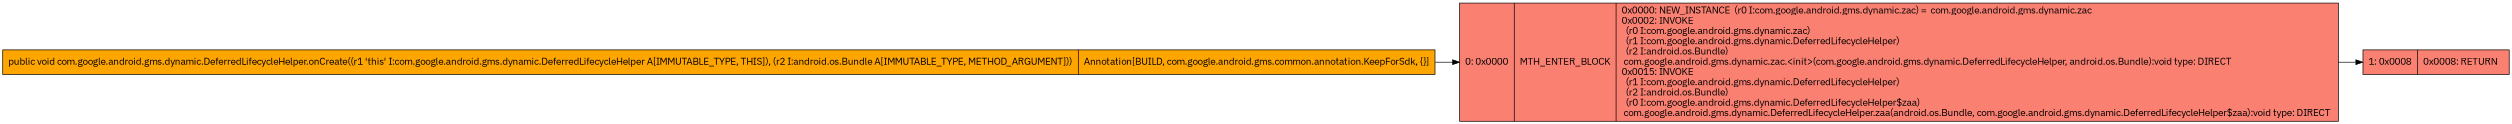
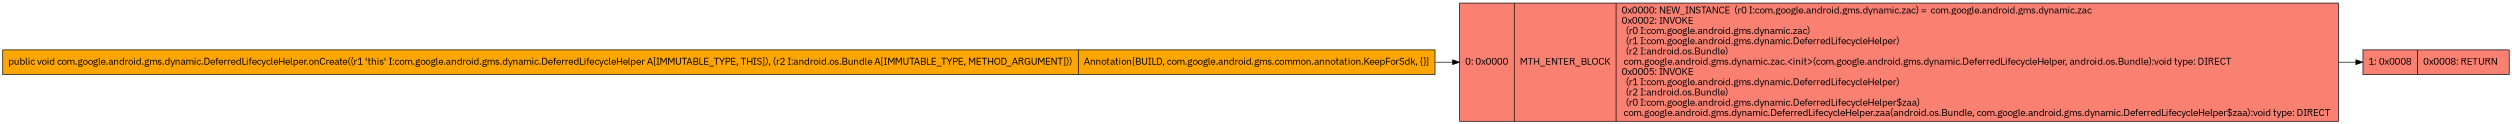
(1660, 72) -> (1660, 72)
